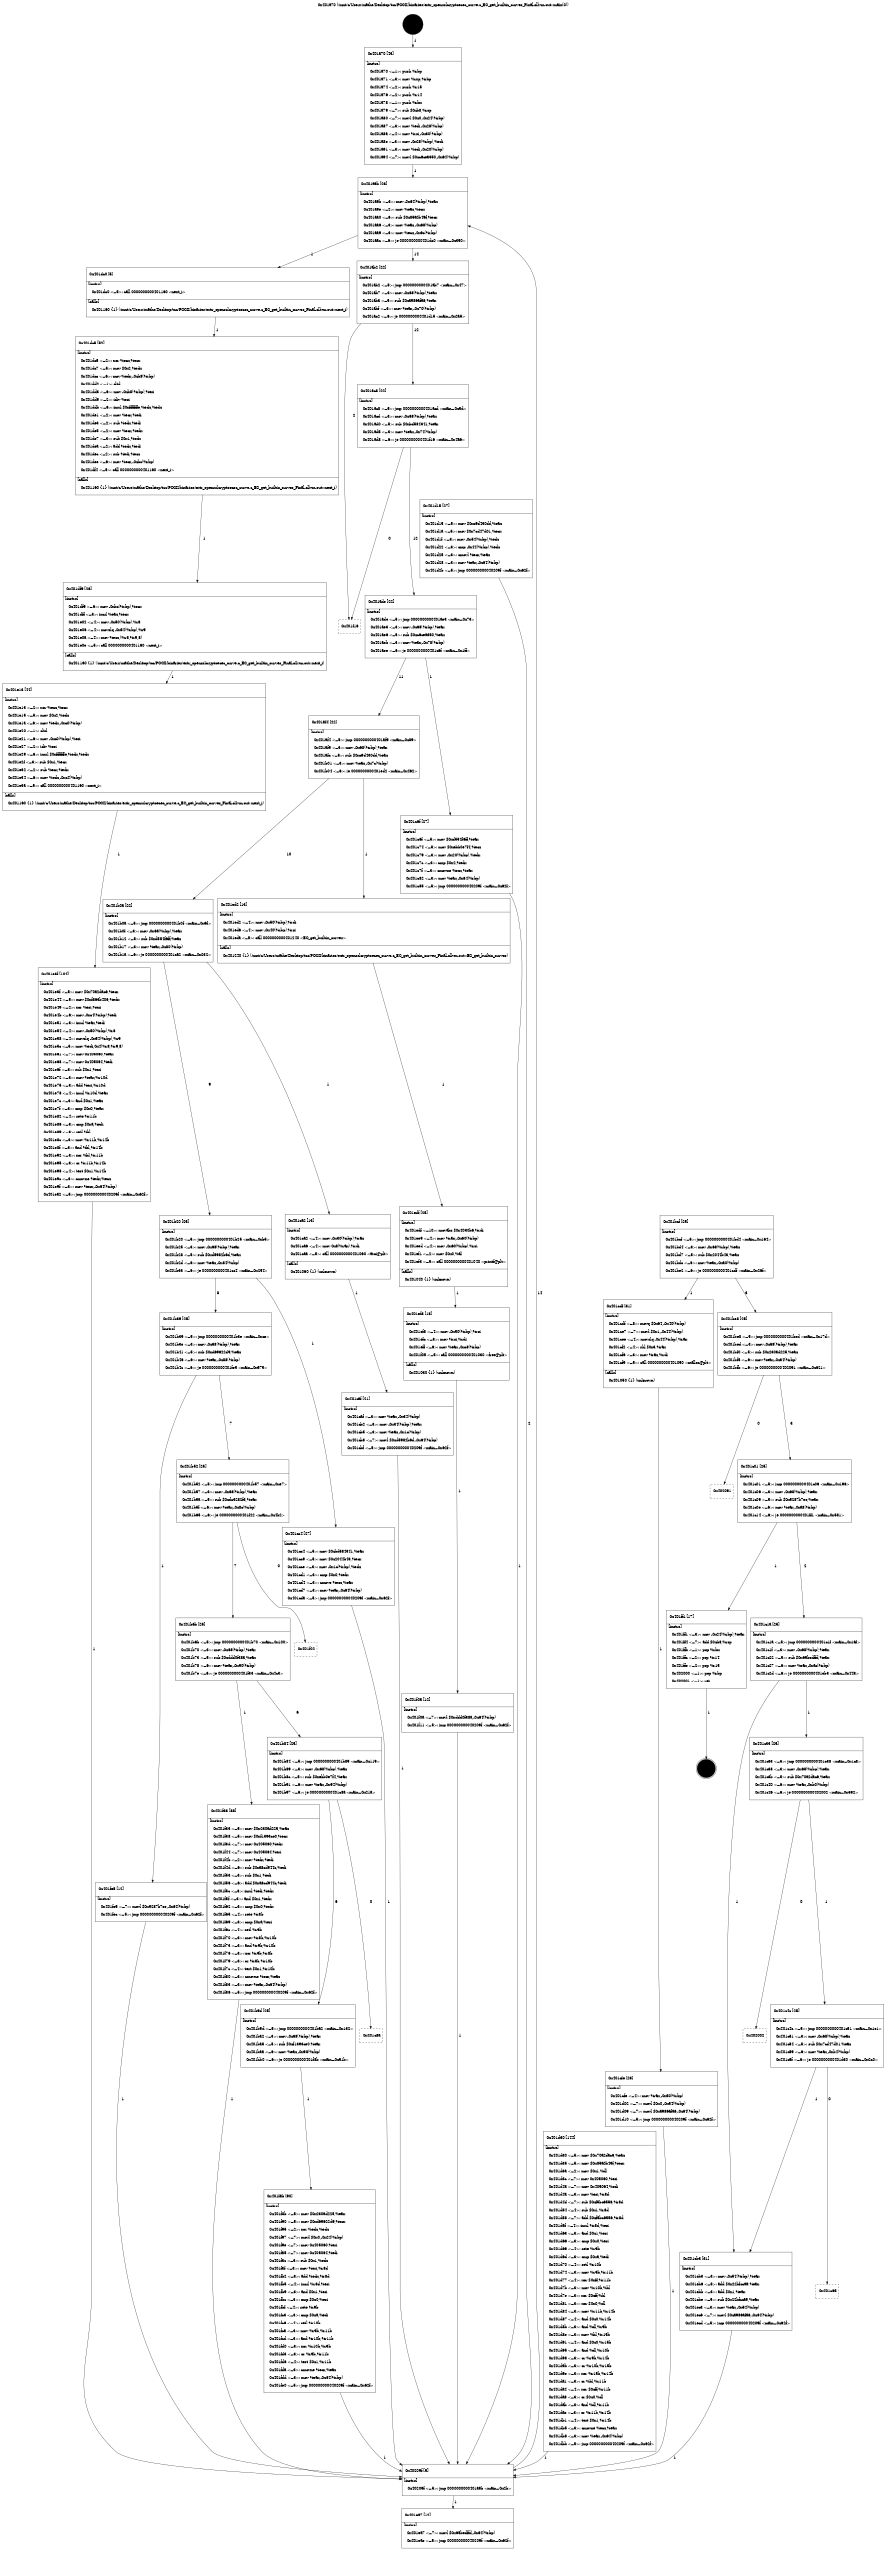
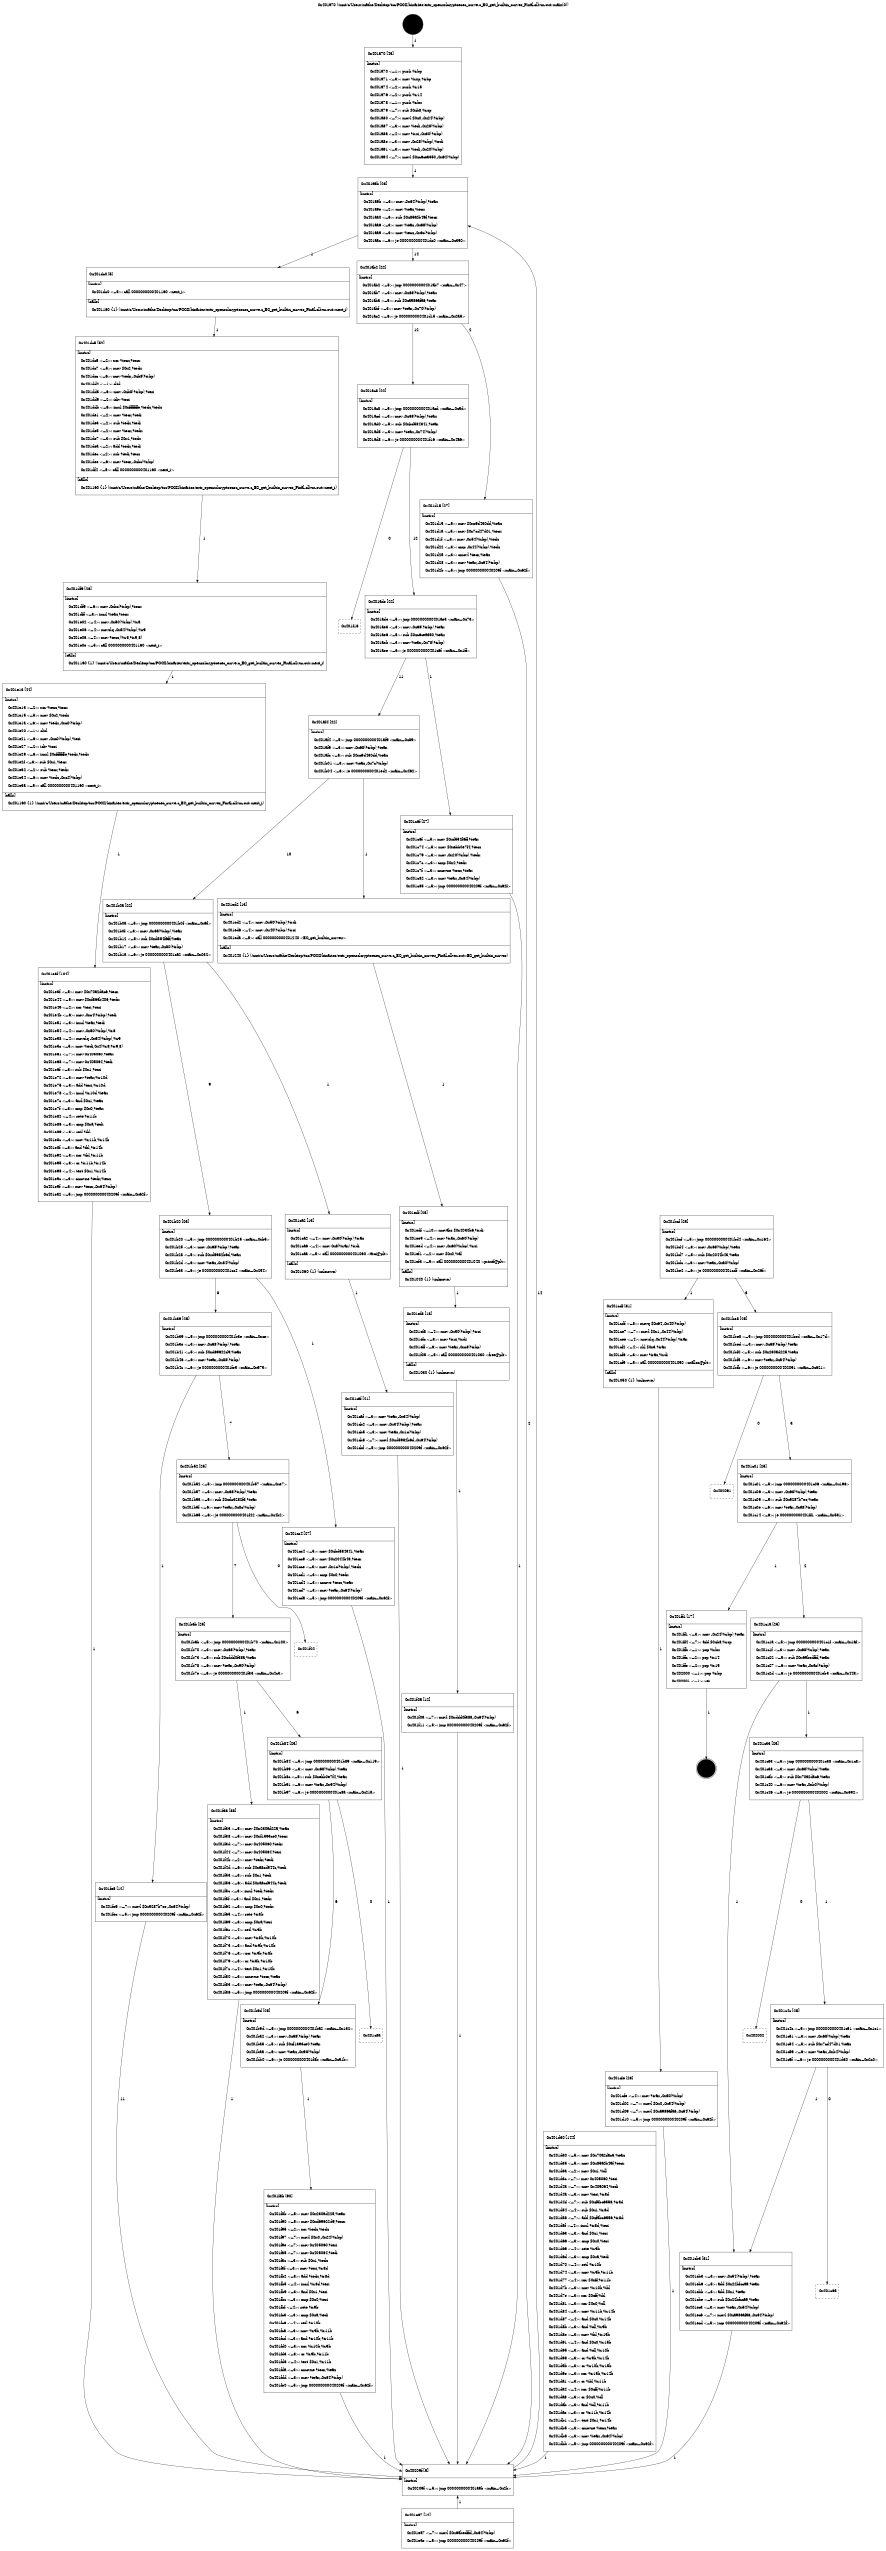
(345, 469) -> (489, 408)
(122, 2099) -> (122, 2099)
(453, 2501) -> (458, 2503)
